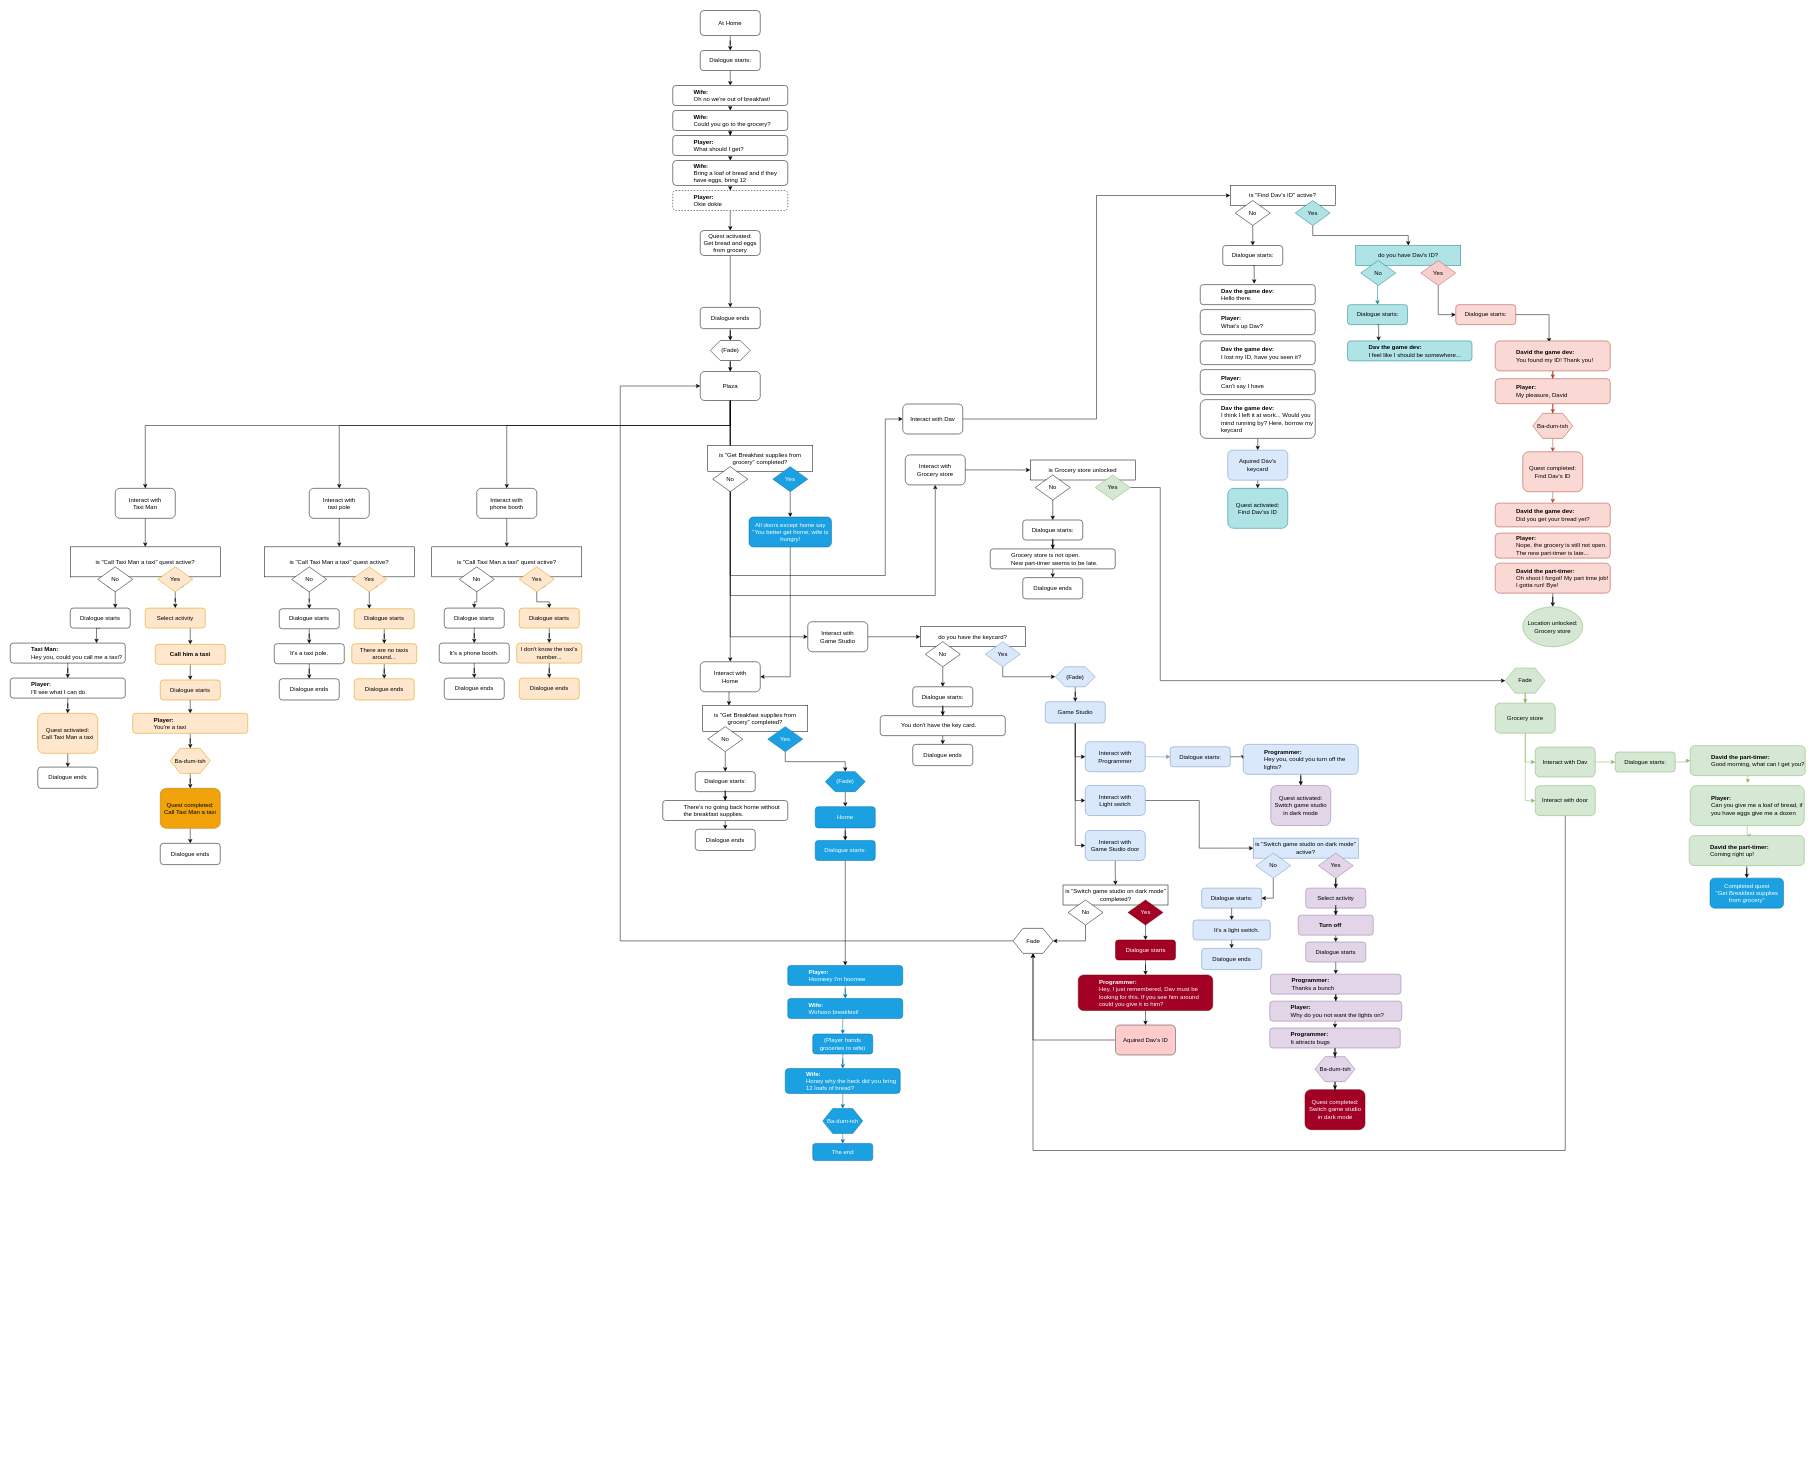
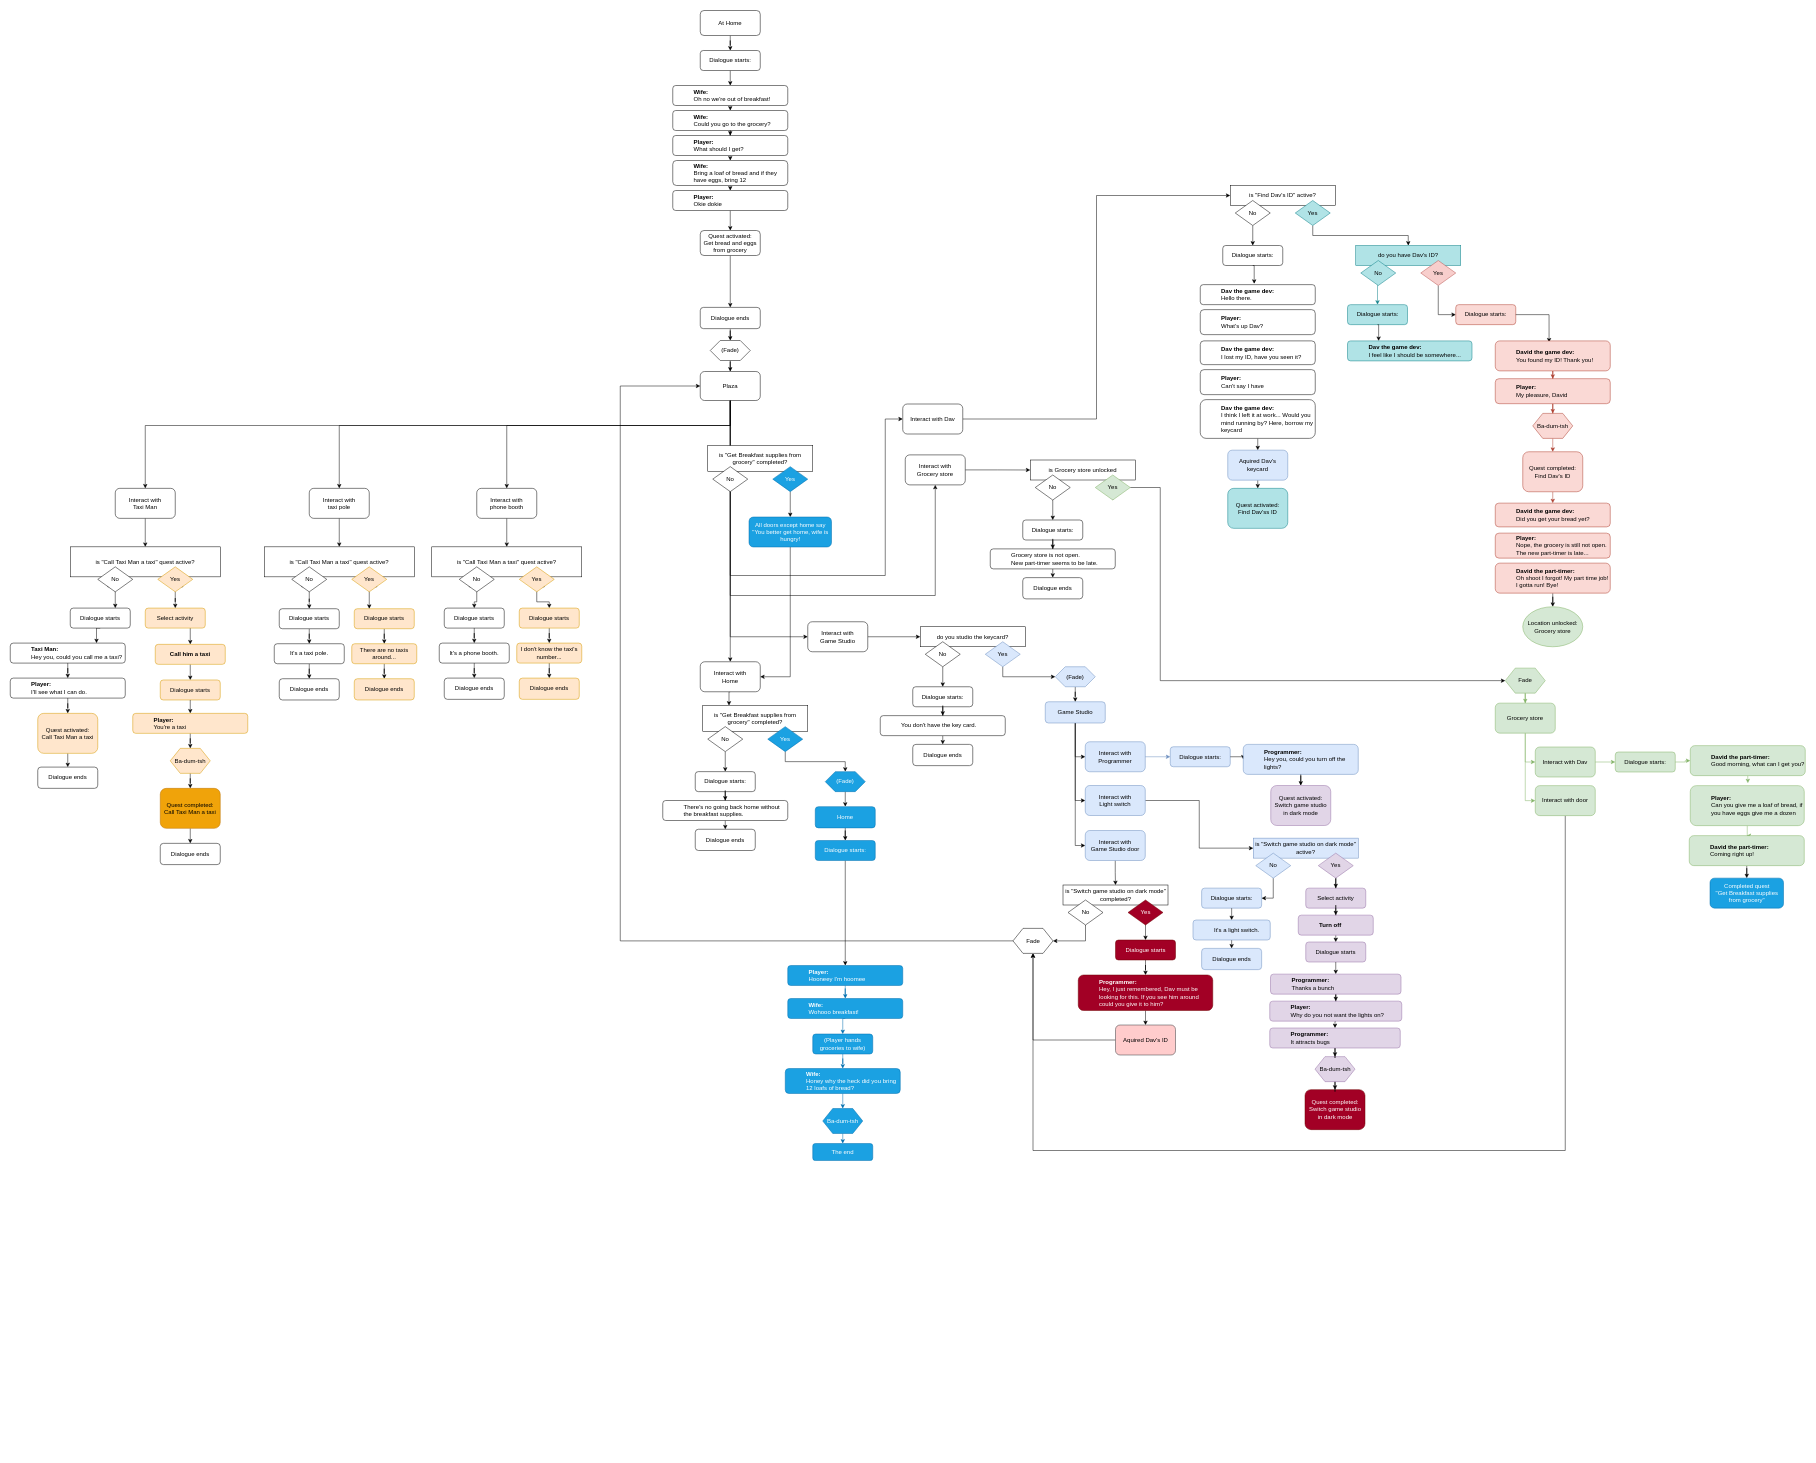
(730, 200) -> (730, 200)
(973, 637) -> (973, 637)
